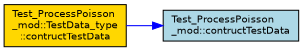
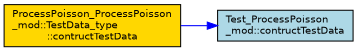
(65, 26) -> (92, 26)
